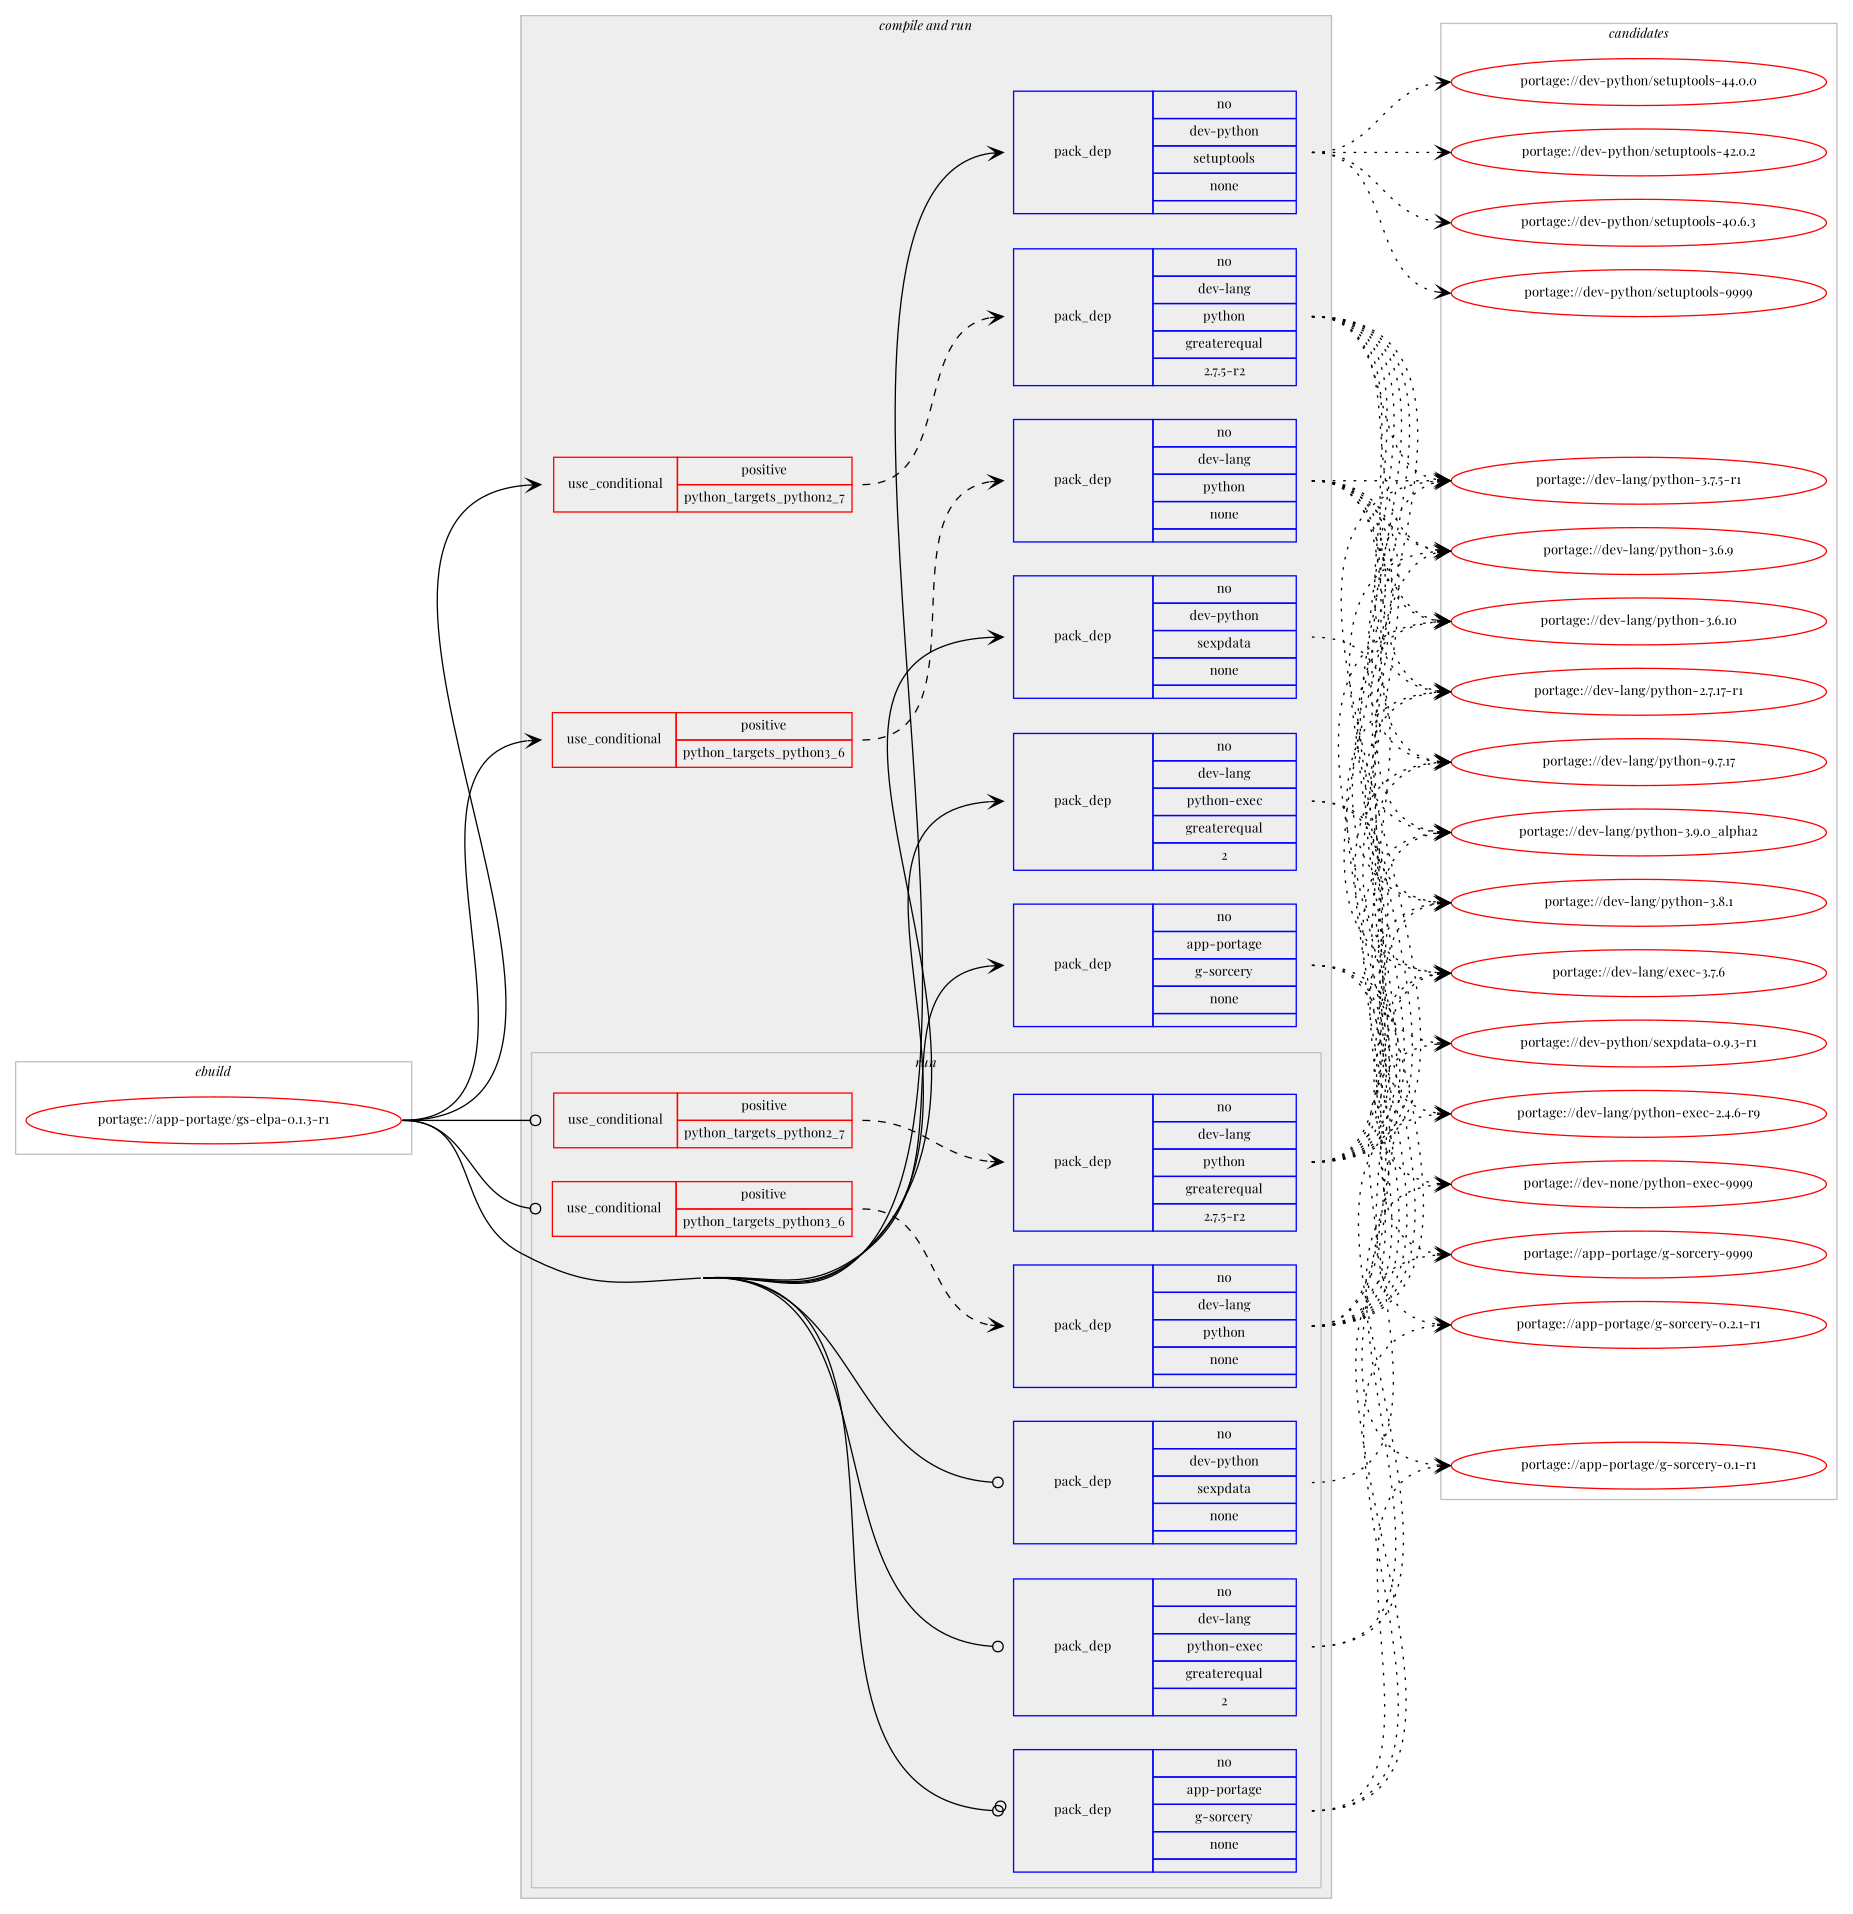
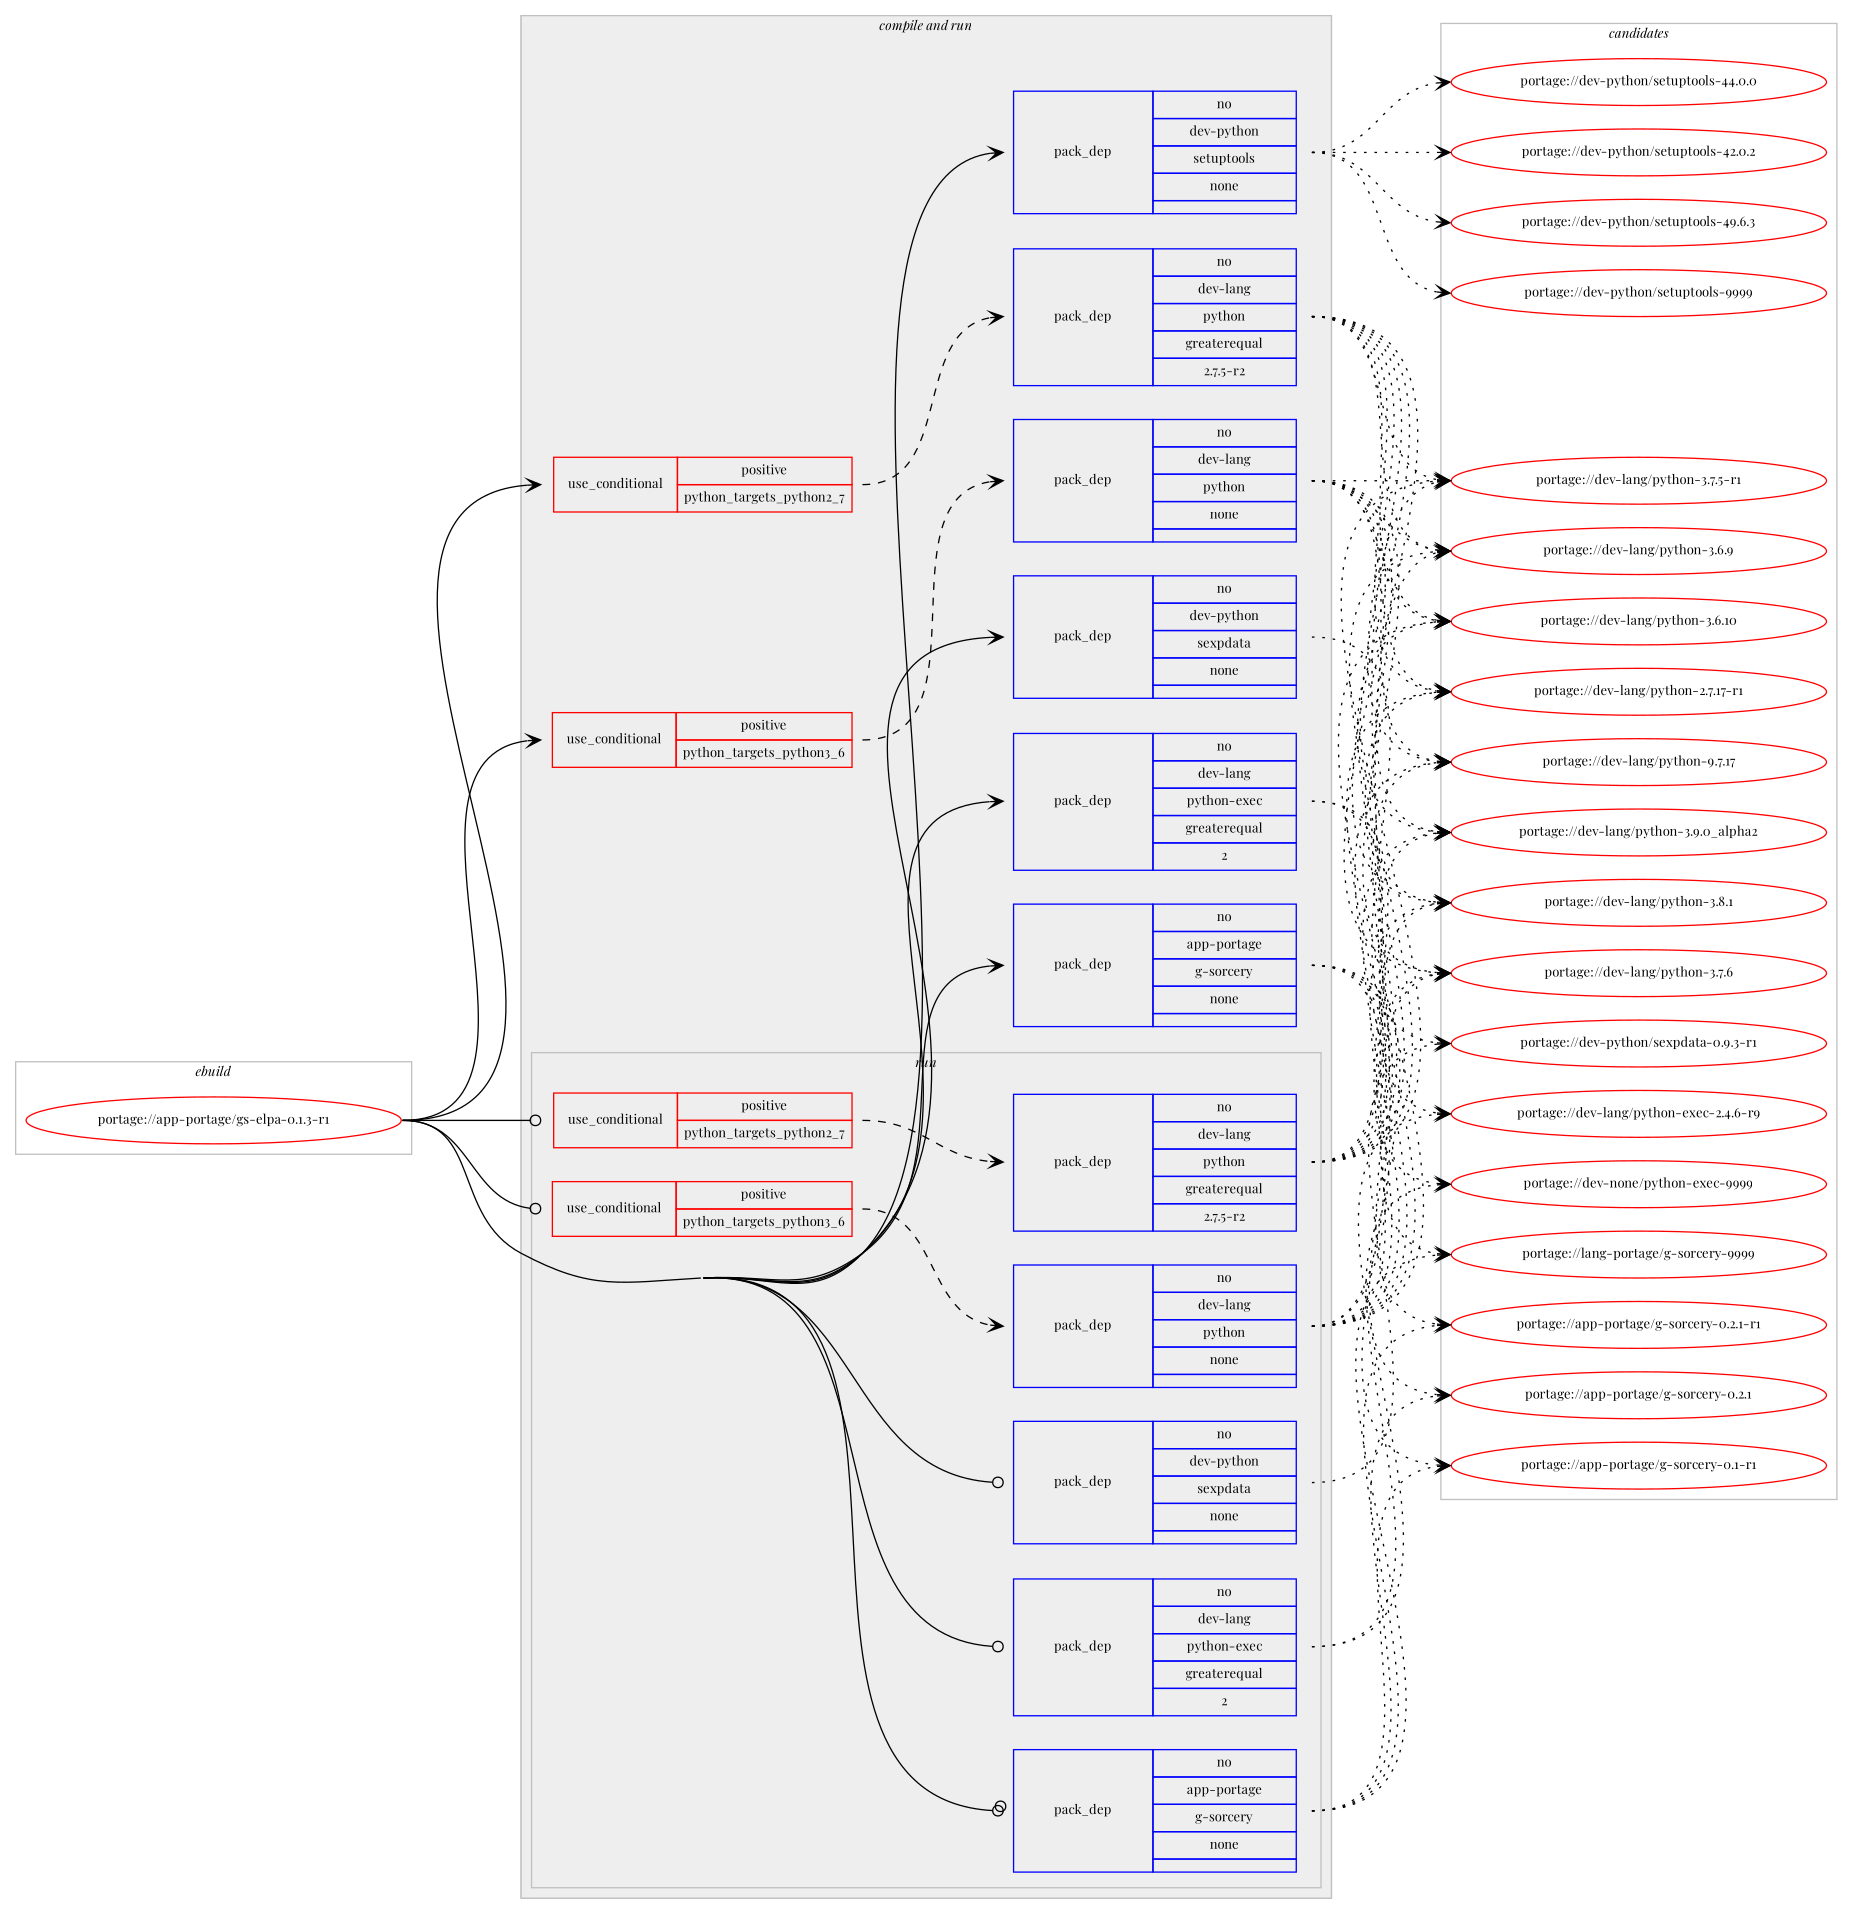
(1639, 223) -> (1639, 223)
(1639, 973) -> (1639, 973)
(1639, 1255) -> (1639, 1255)
none -> (1639, 1395)
